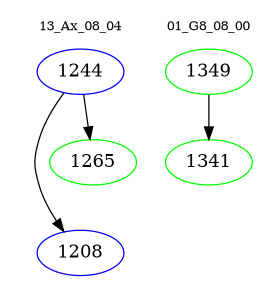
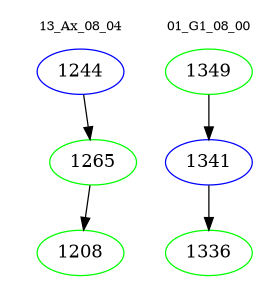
(209, 27) -> (209, 27)
(35, 156) -> (88, 201)
(209, 162) -> (209, 162)
(81, 253) -> (81, 253)
none -> (209, 253)
